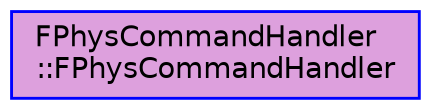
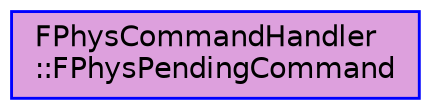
(215, 55) -> (215, 55)
